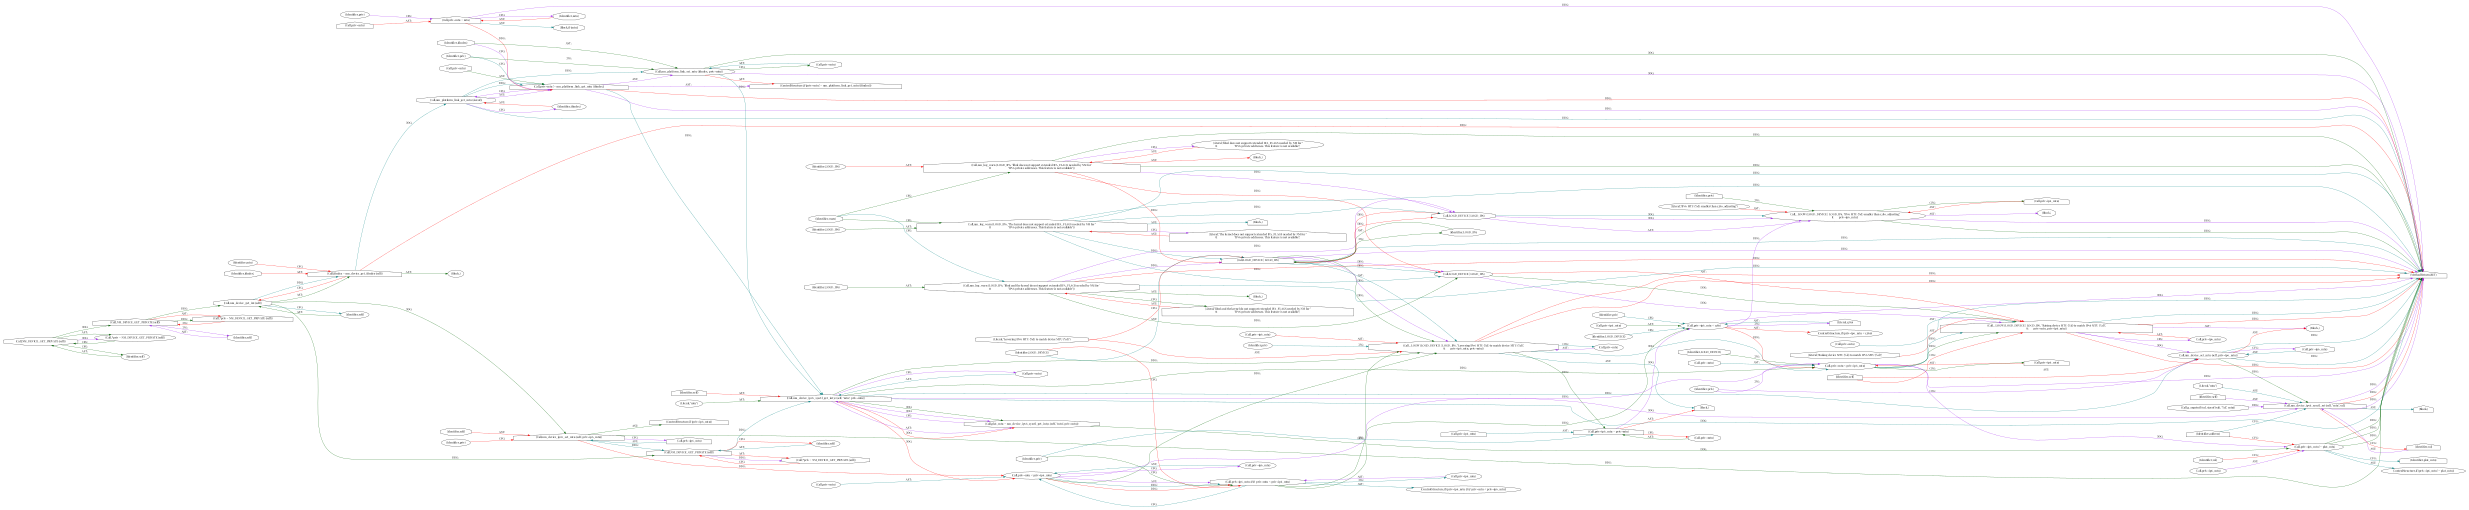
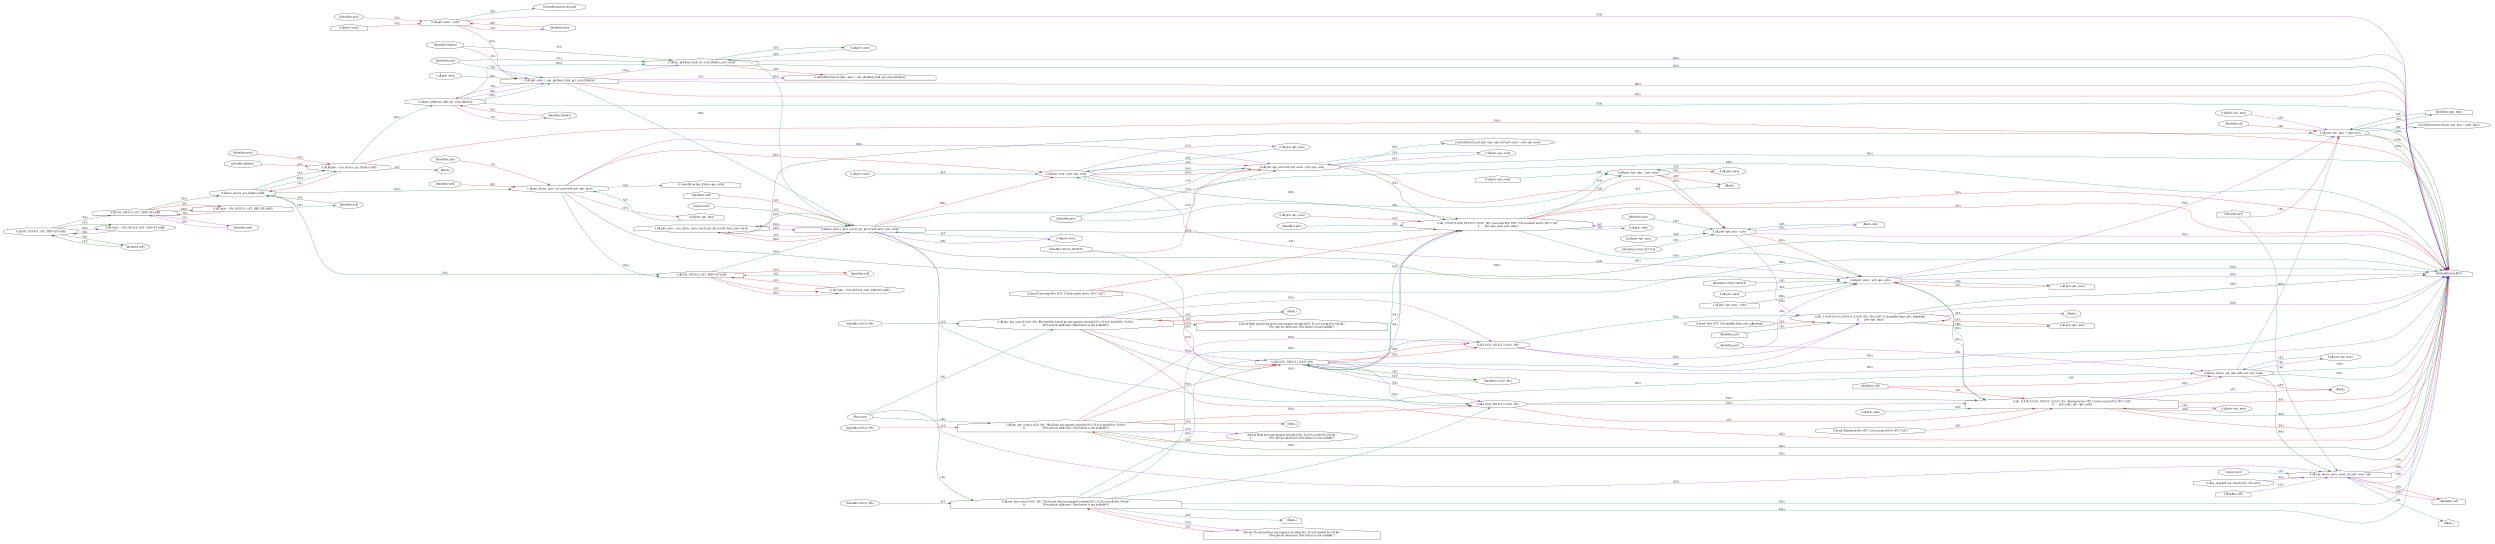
(569, 28) -> (560, 7)
(689, 72) -> (701, 62)
(636, 79) -> (626, 71)
(456, 100) -> (445, 102)
none -> (2388, 119)
none -> (912, 146)
none -> (1930, 156)
(826, 219) -> (860, 417)
none -> (2296, 258)
(355, 274) -> (349, 168)
(243, 303) -> (243, 193)
none -> (1730, 305)
(1845, 323) -> (1870, 224)
(1704, 326) -> (1730, 232)
(1845, 333) -> none
(1653, 378) -> (1692, 199)
(1487, 423) -> (1536, 195)
(624, 429) -> (634, 186)
(1609, 432) -> (1638, 173)
(2208, 434) -> (2233, 214)
(569, 437) -> (560, 189)
